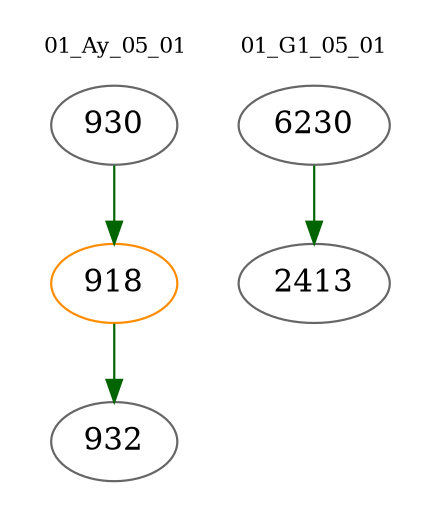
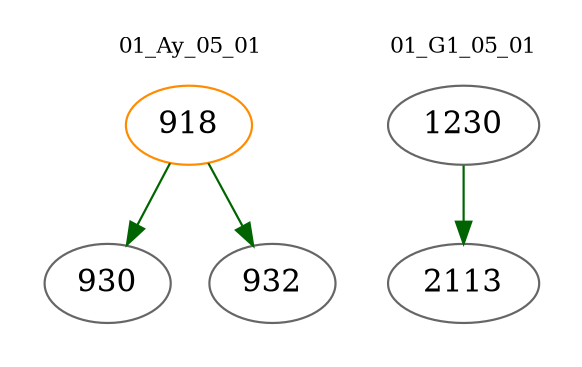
(314, 125) -> (464, 125)
(114, 194) -> (154, 194)
(314, 283) -> (464, 283)
